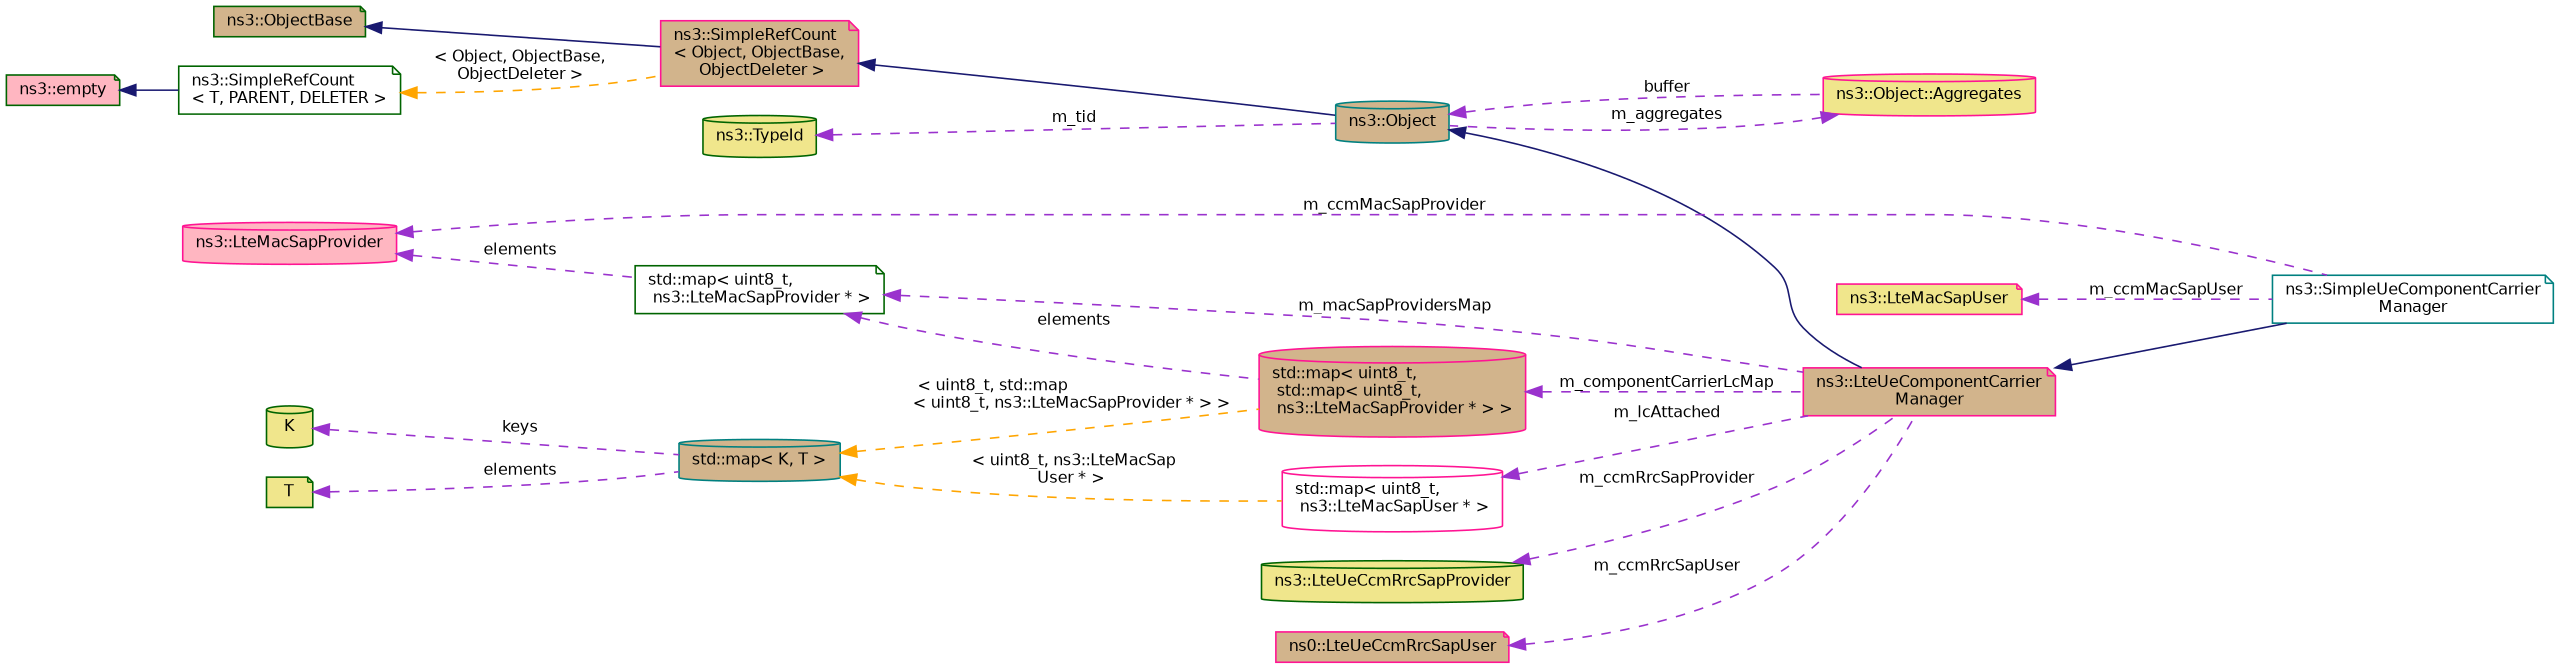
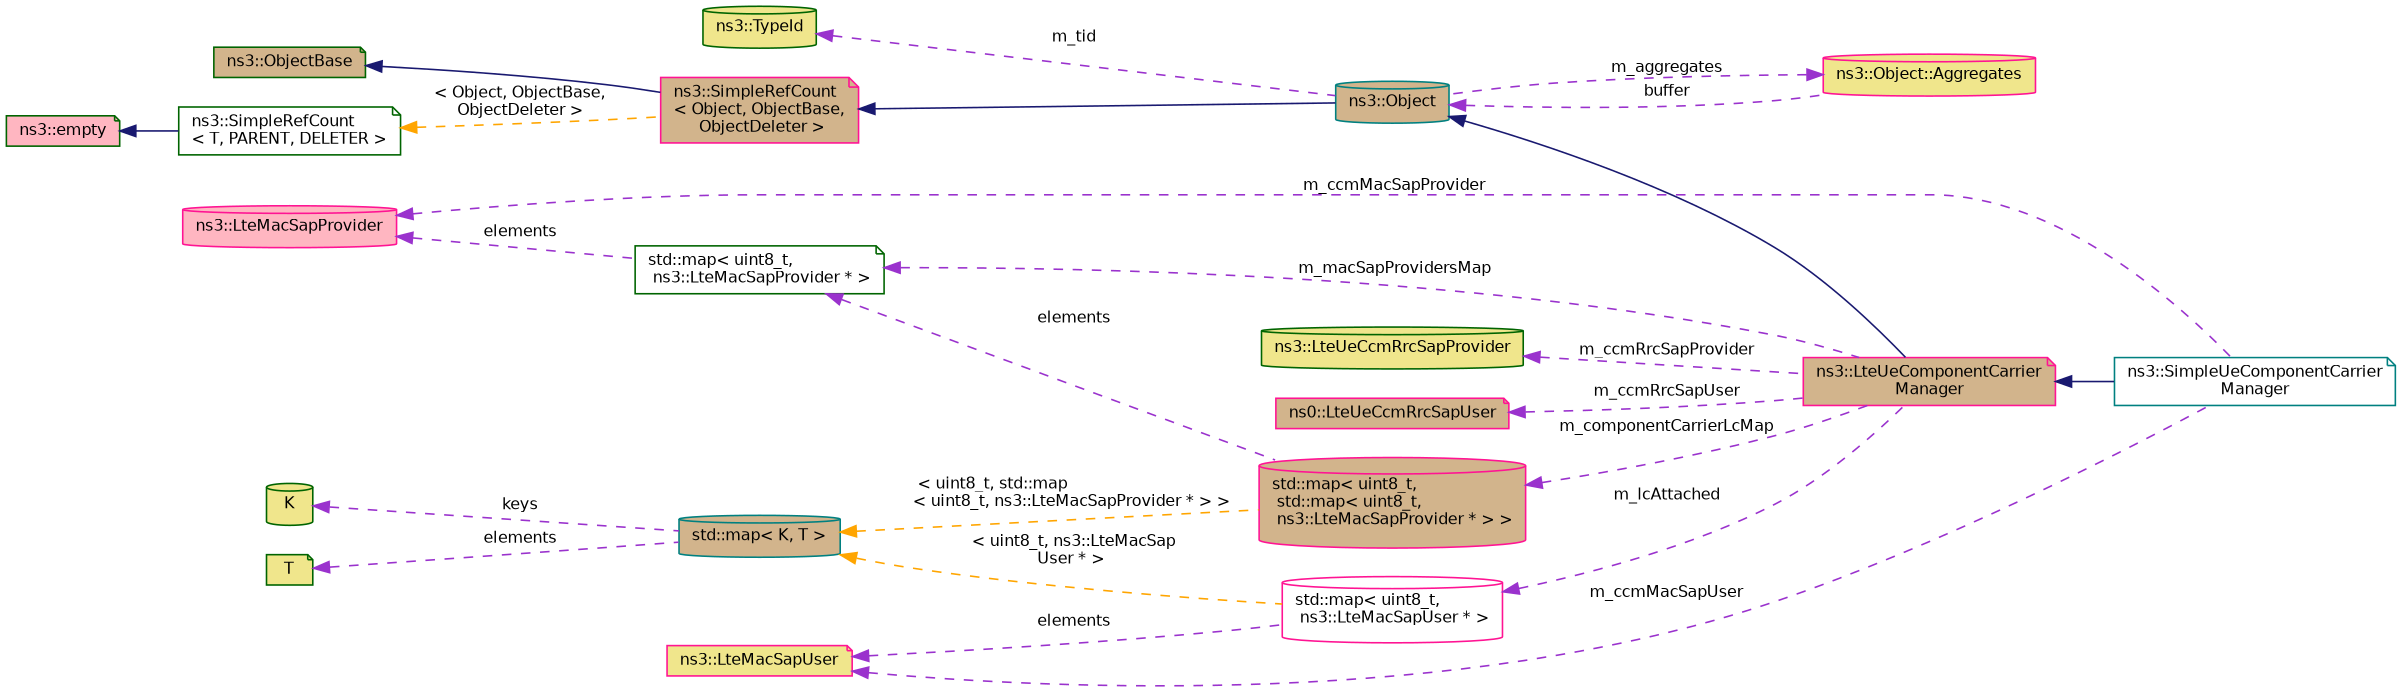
none -> (1076, 643)
